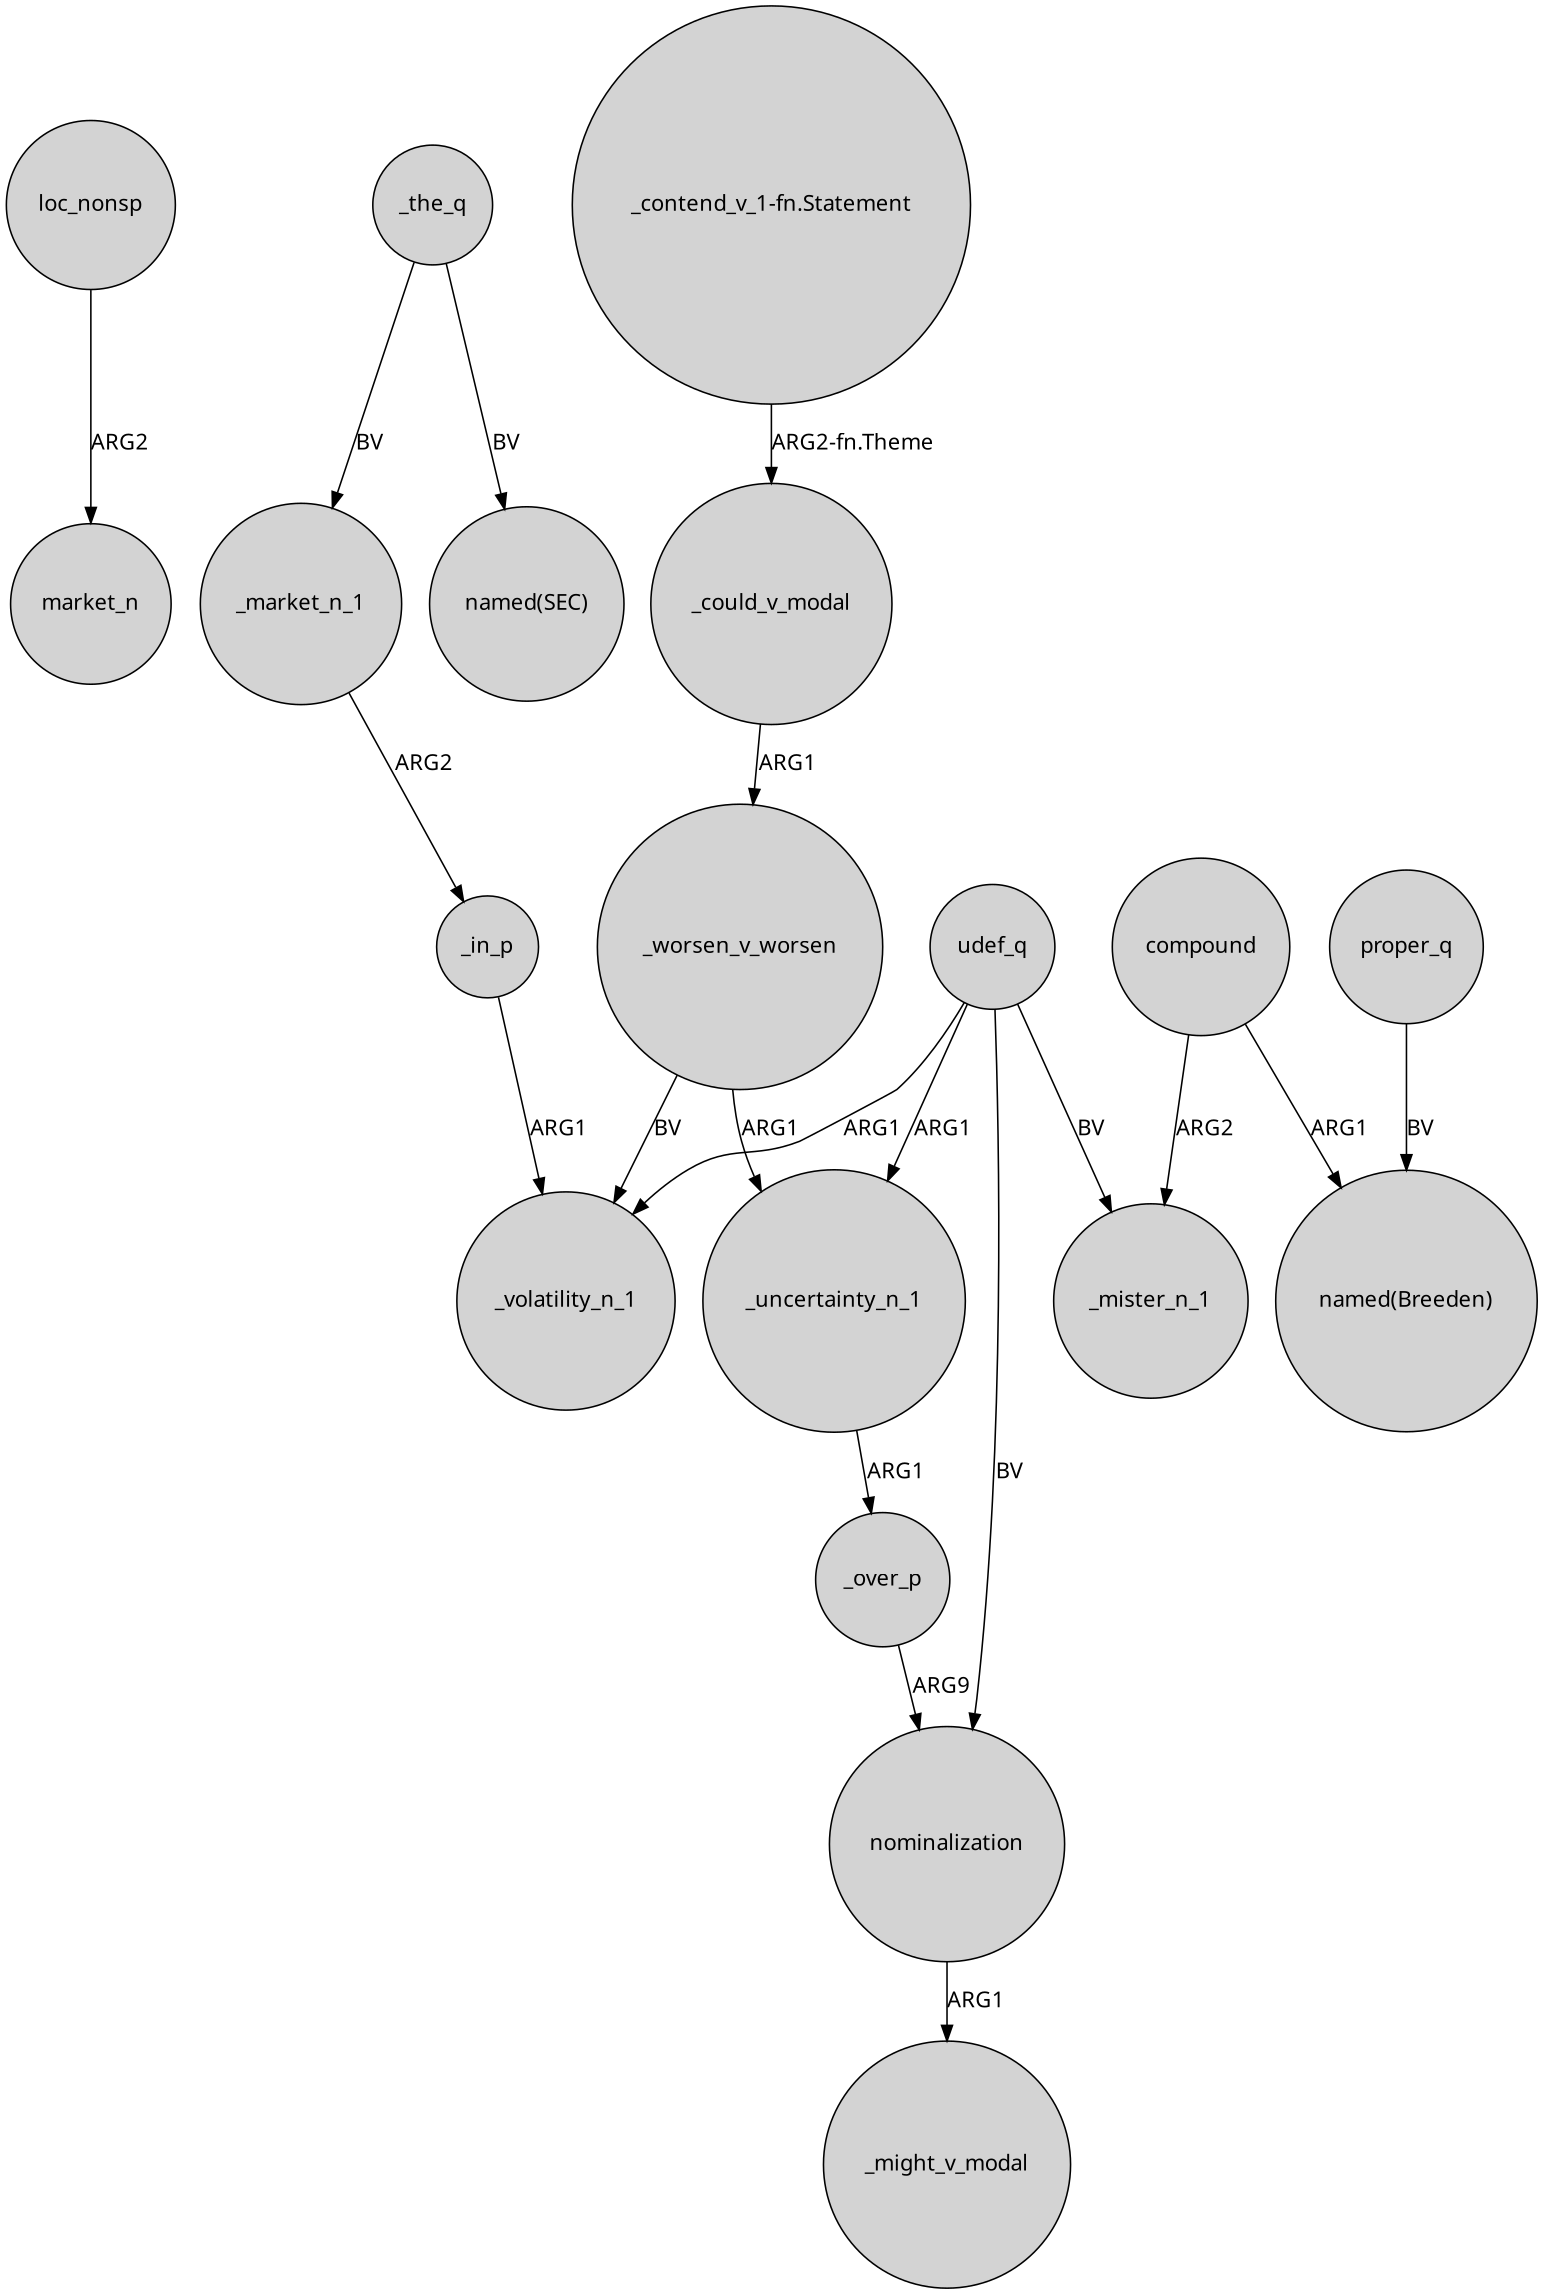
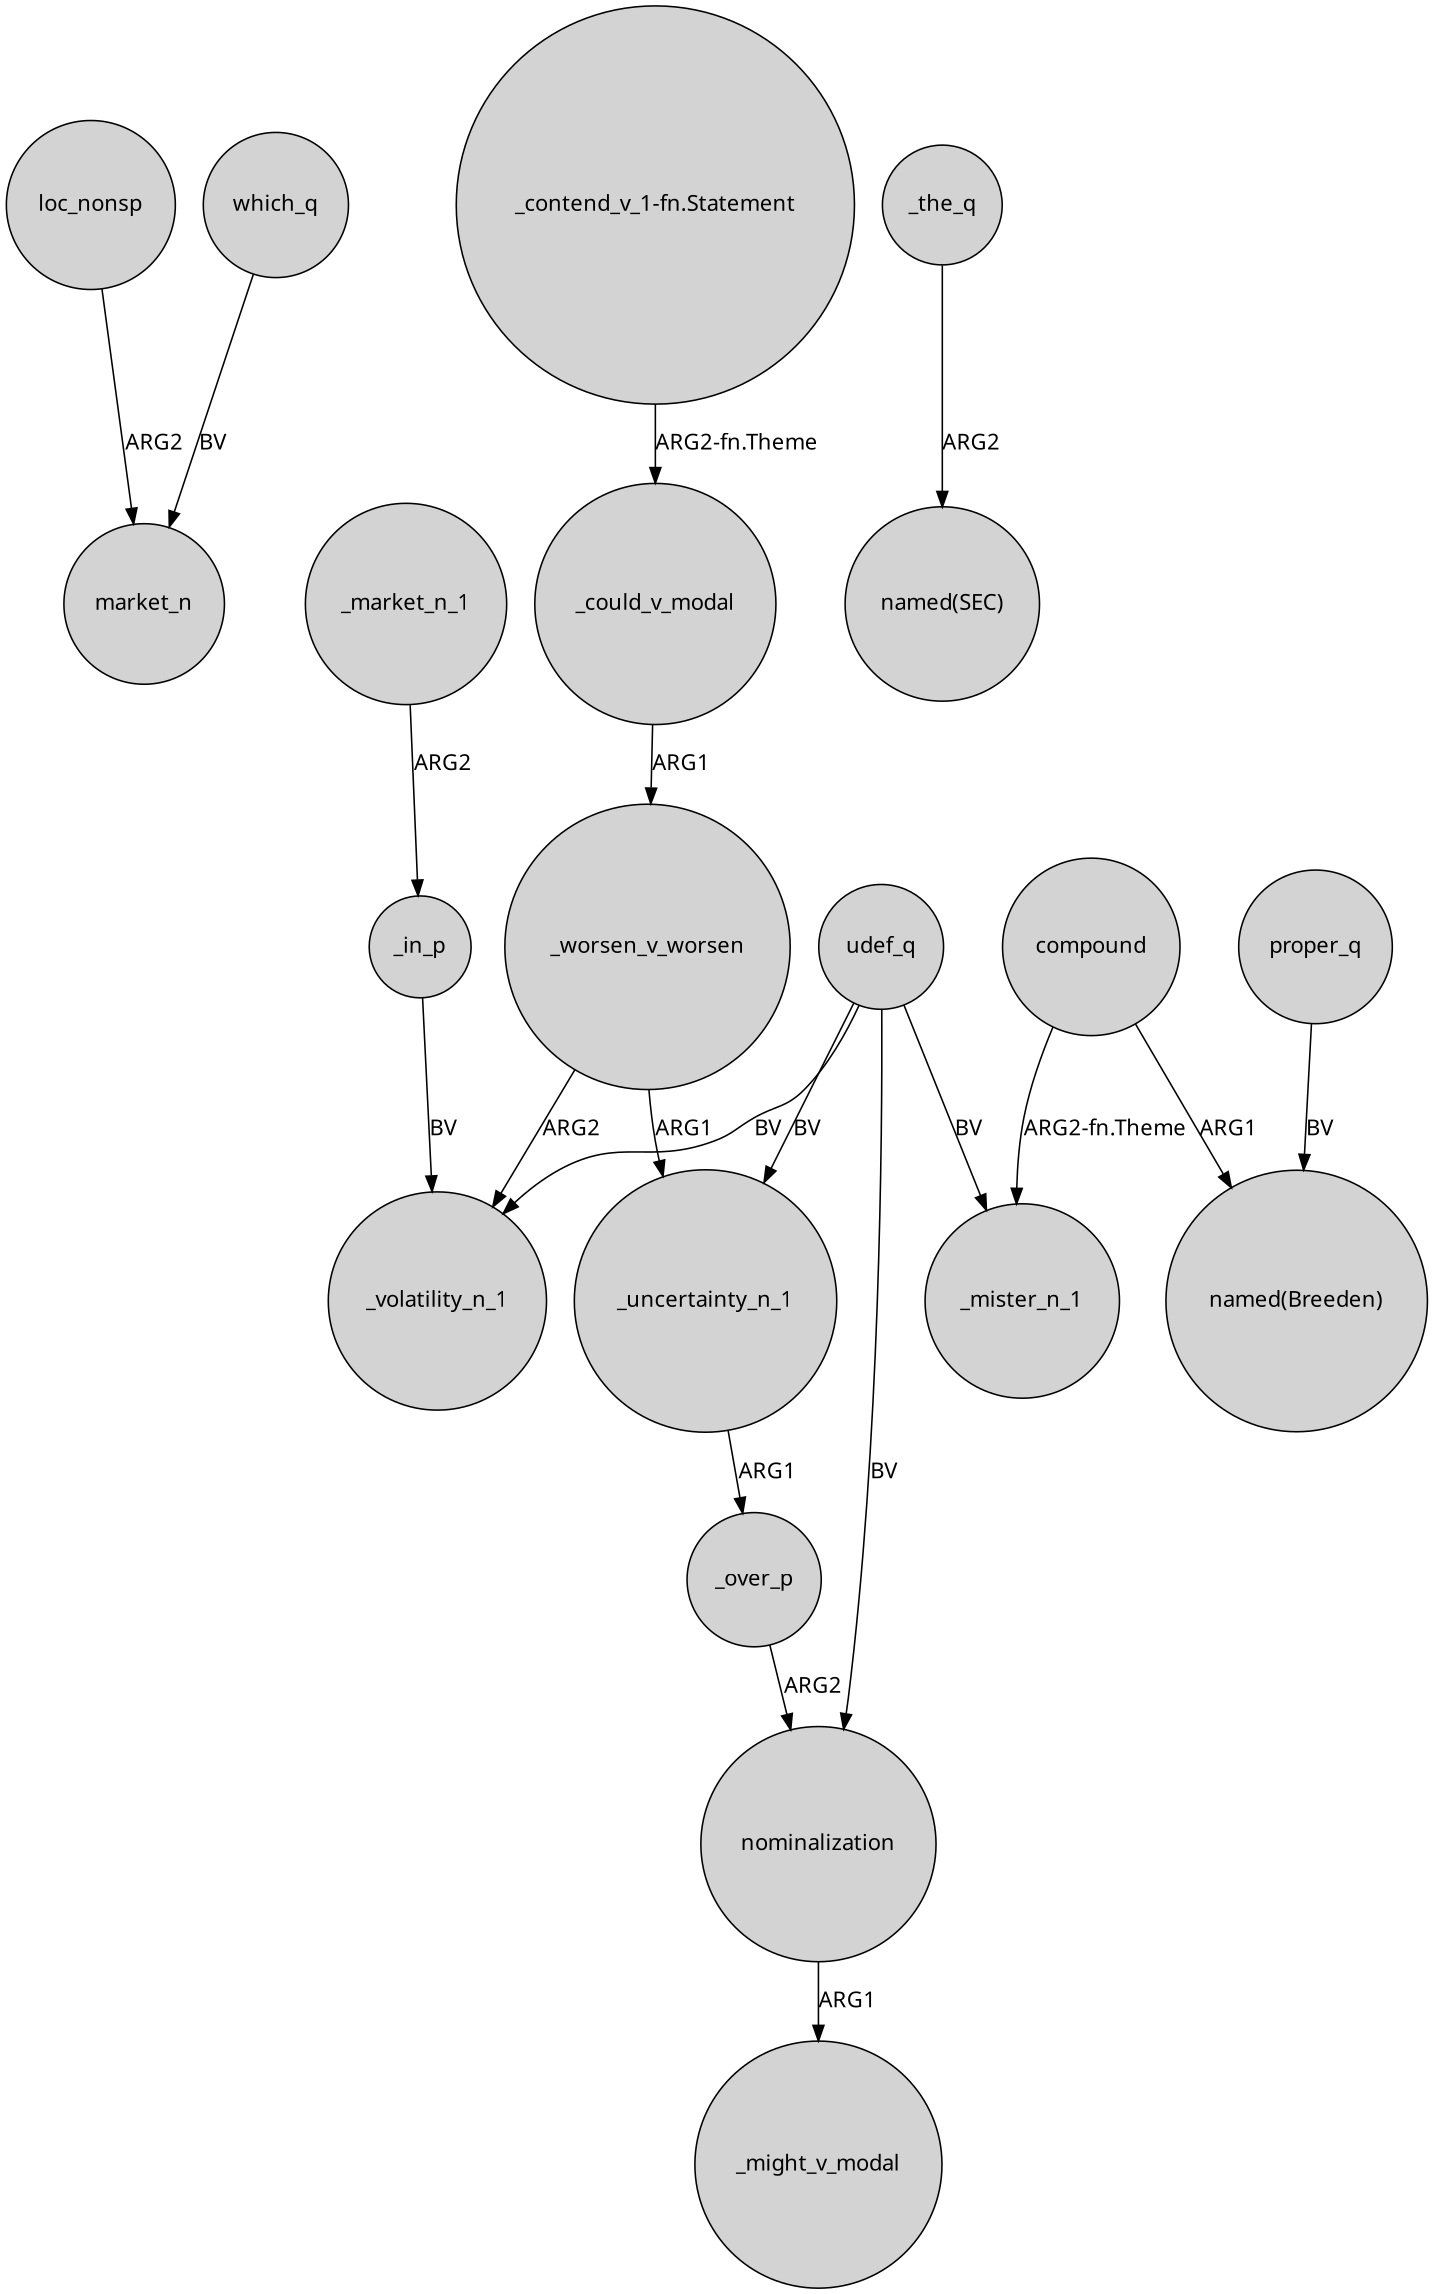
none -> (276, 205)
(376, 378) -> none
(506, 444) -> (971, 444)
(559, 1130) -> (444, 1130)
(668, 1130) -> (571, 1130)
(873, 1130) -> (768, 1130)
(943, 1130) -> (807, 1130)
(1205, 1130) -> (1105, 1130)
(942, 1687) -> (813, 1687)
